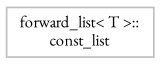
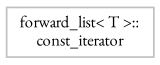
(80, 32) -> (80, 32)
